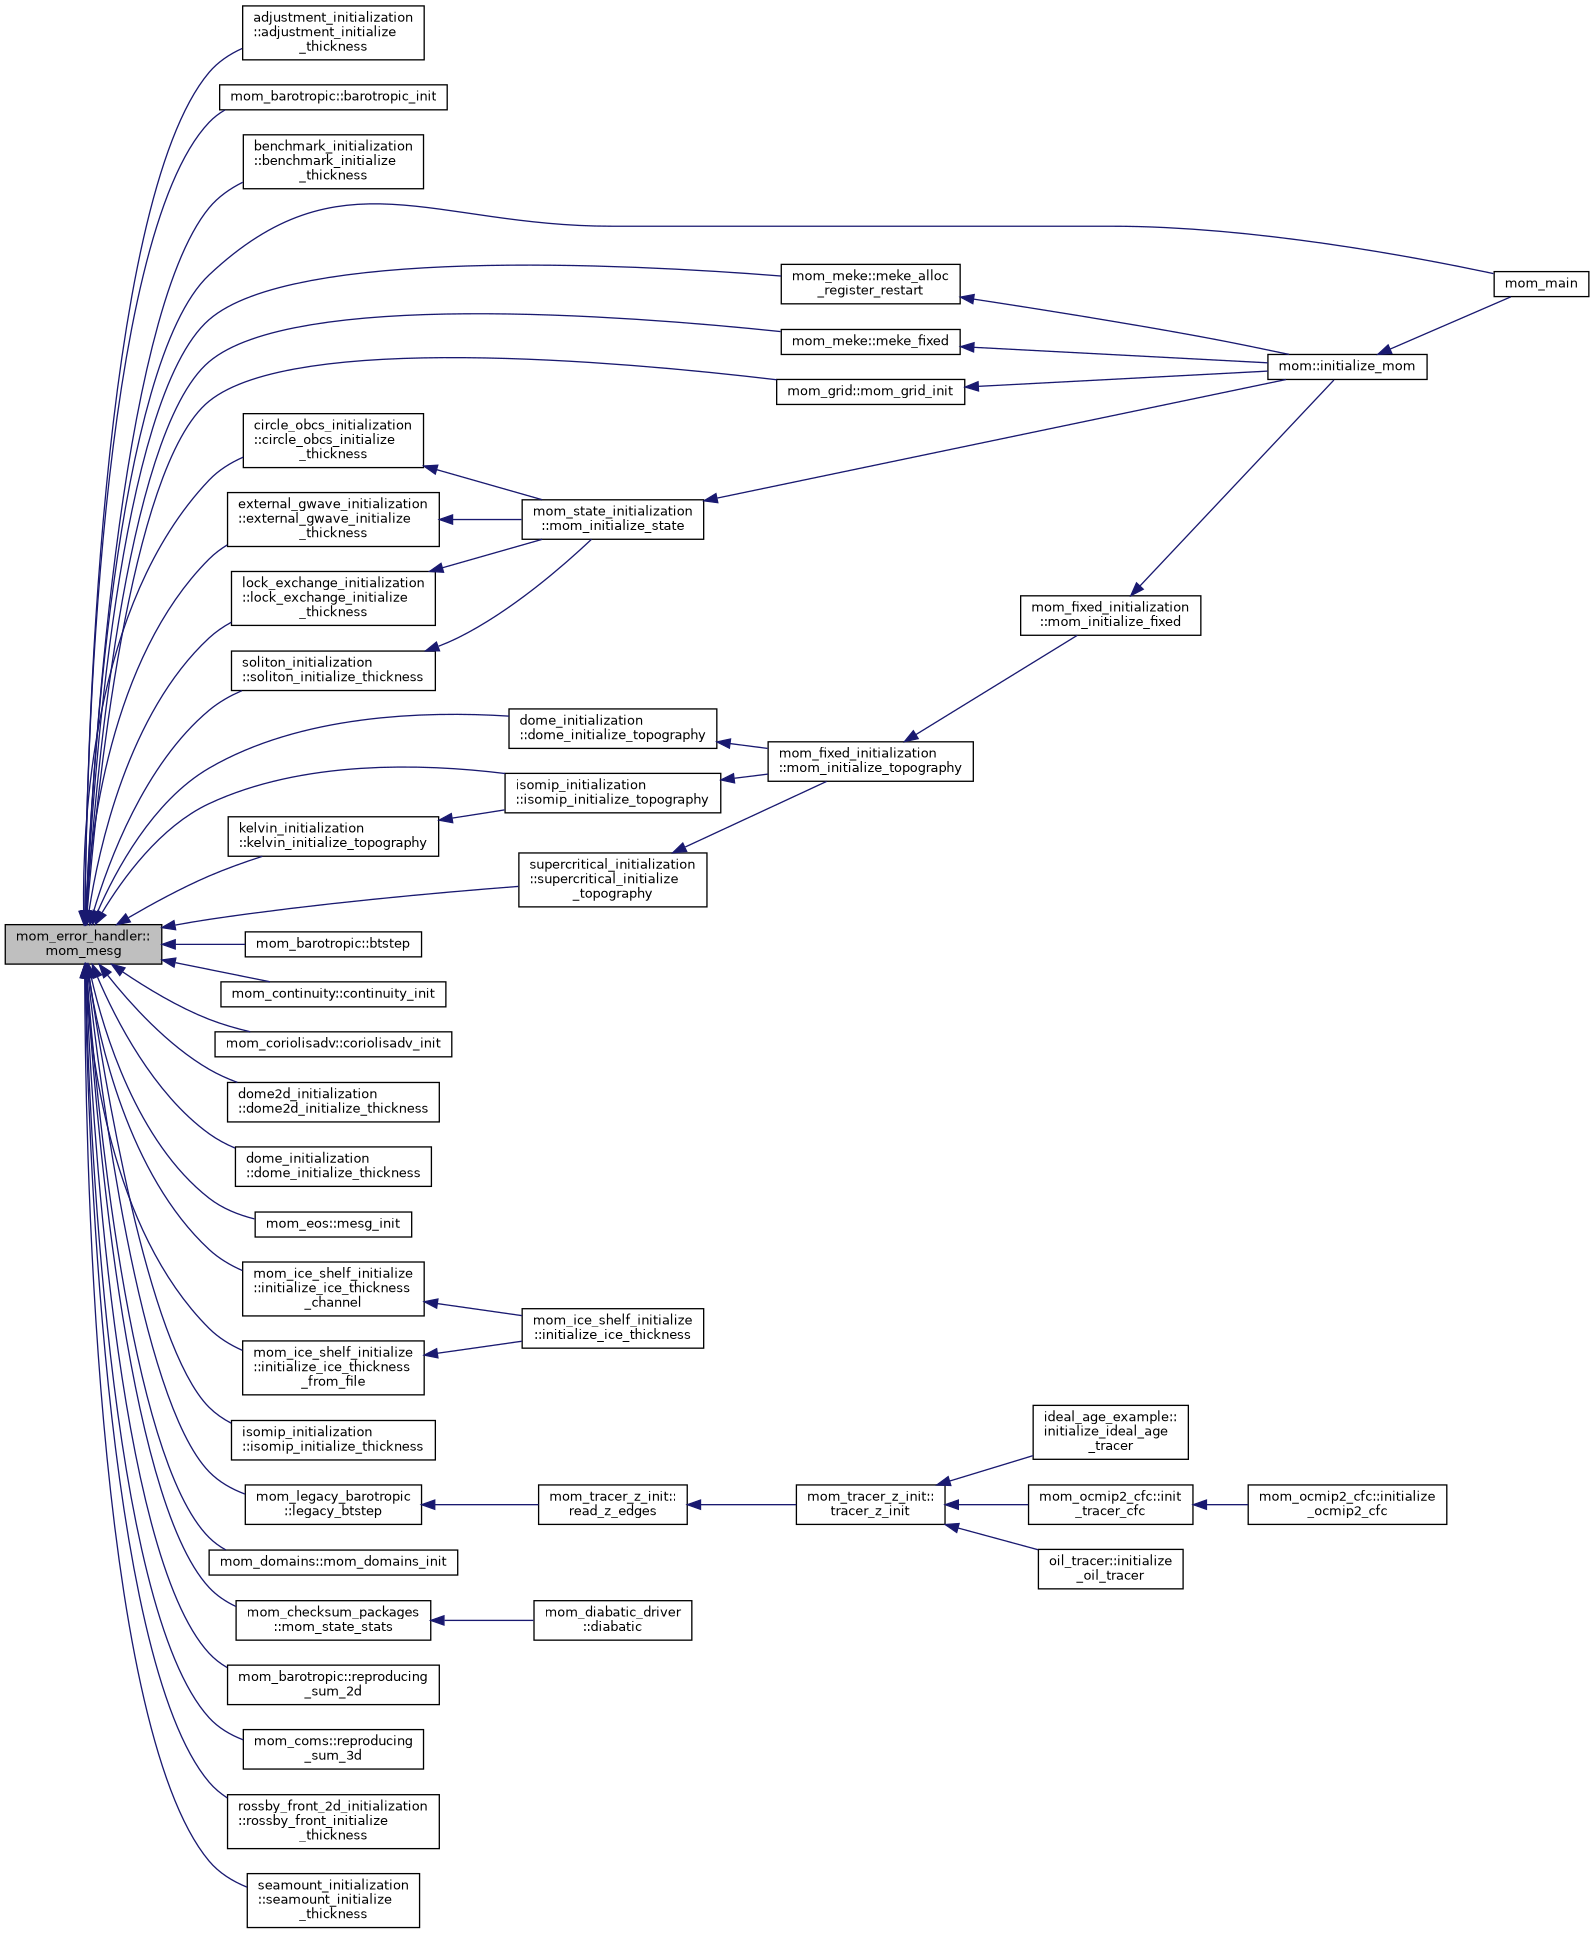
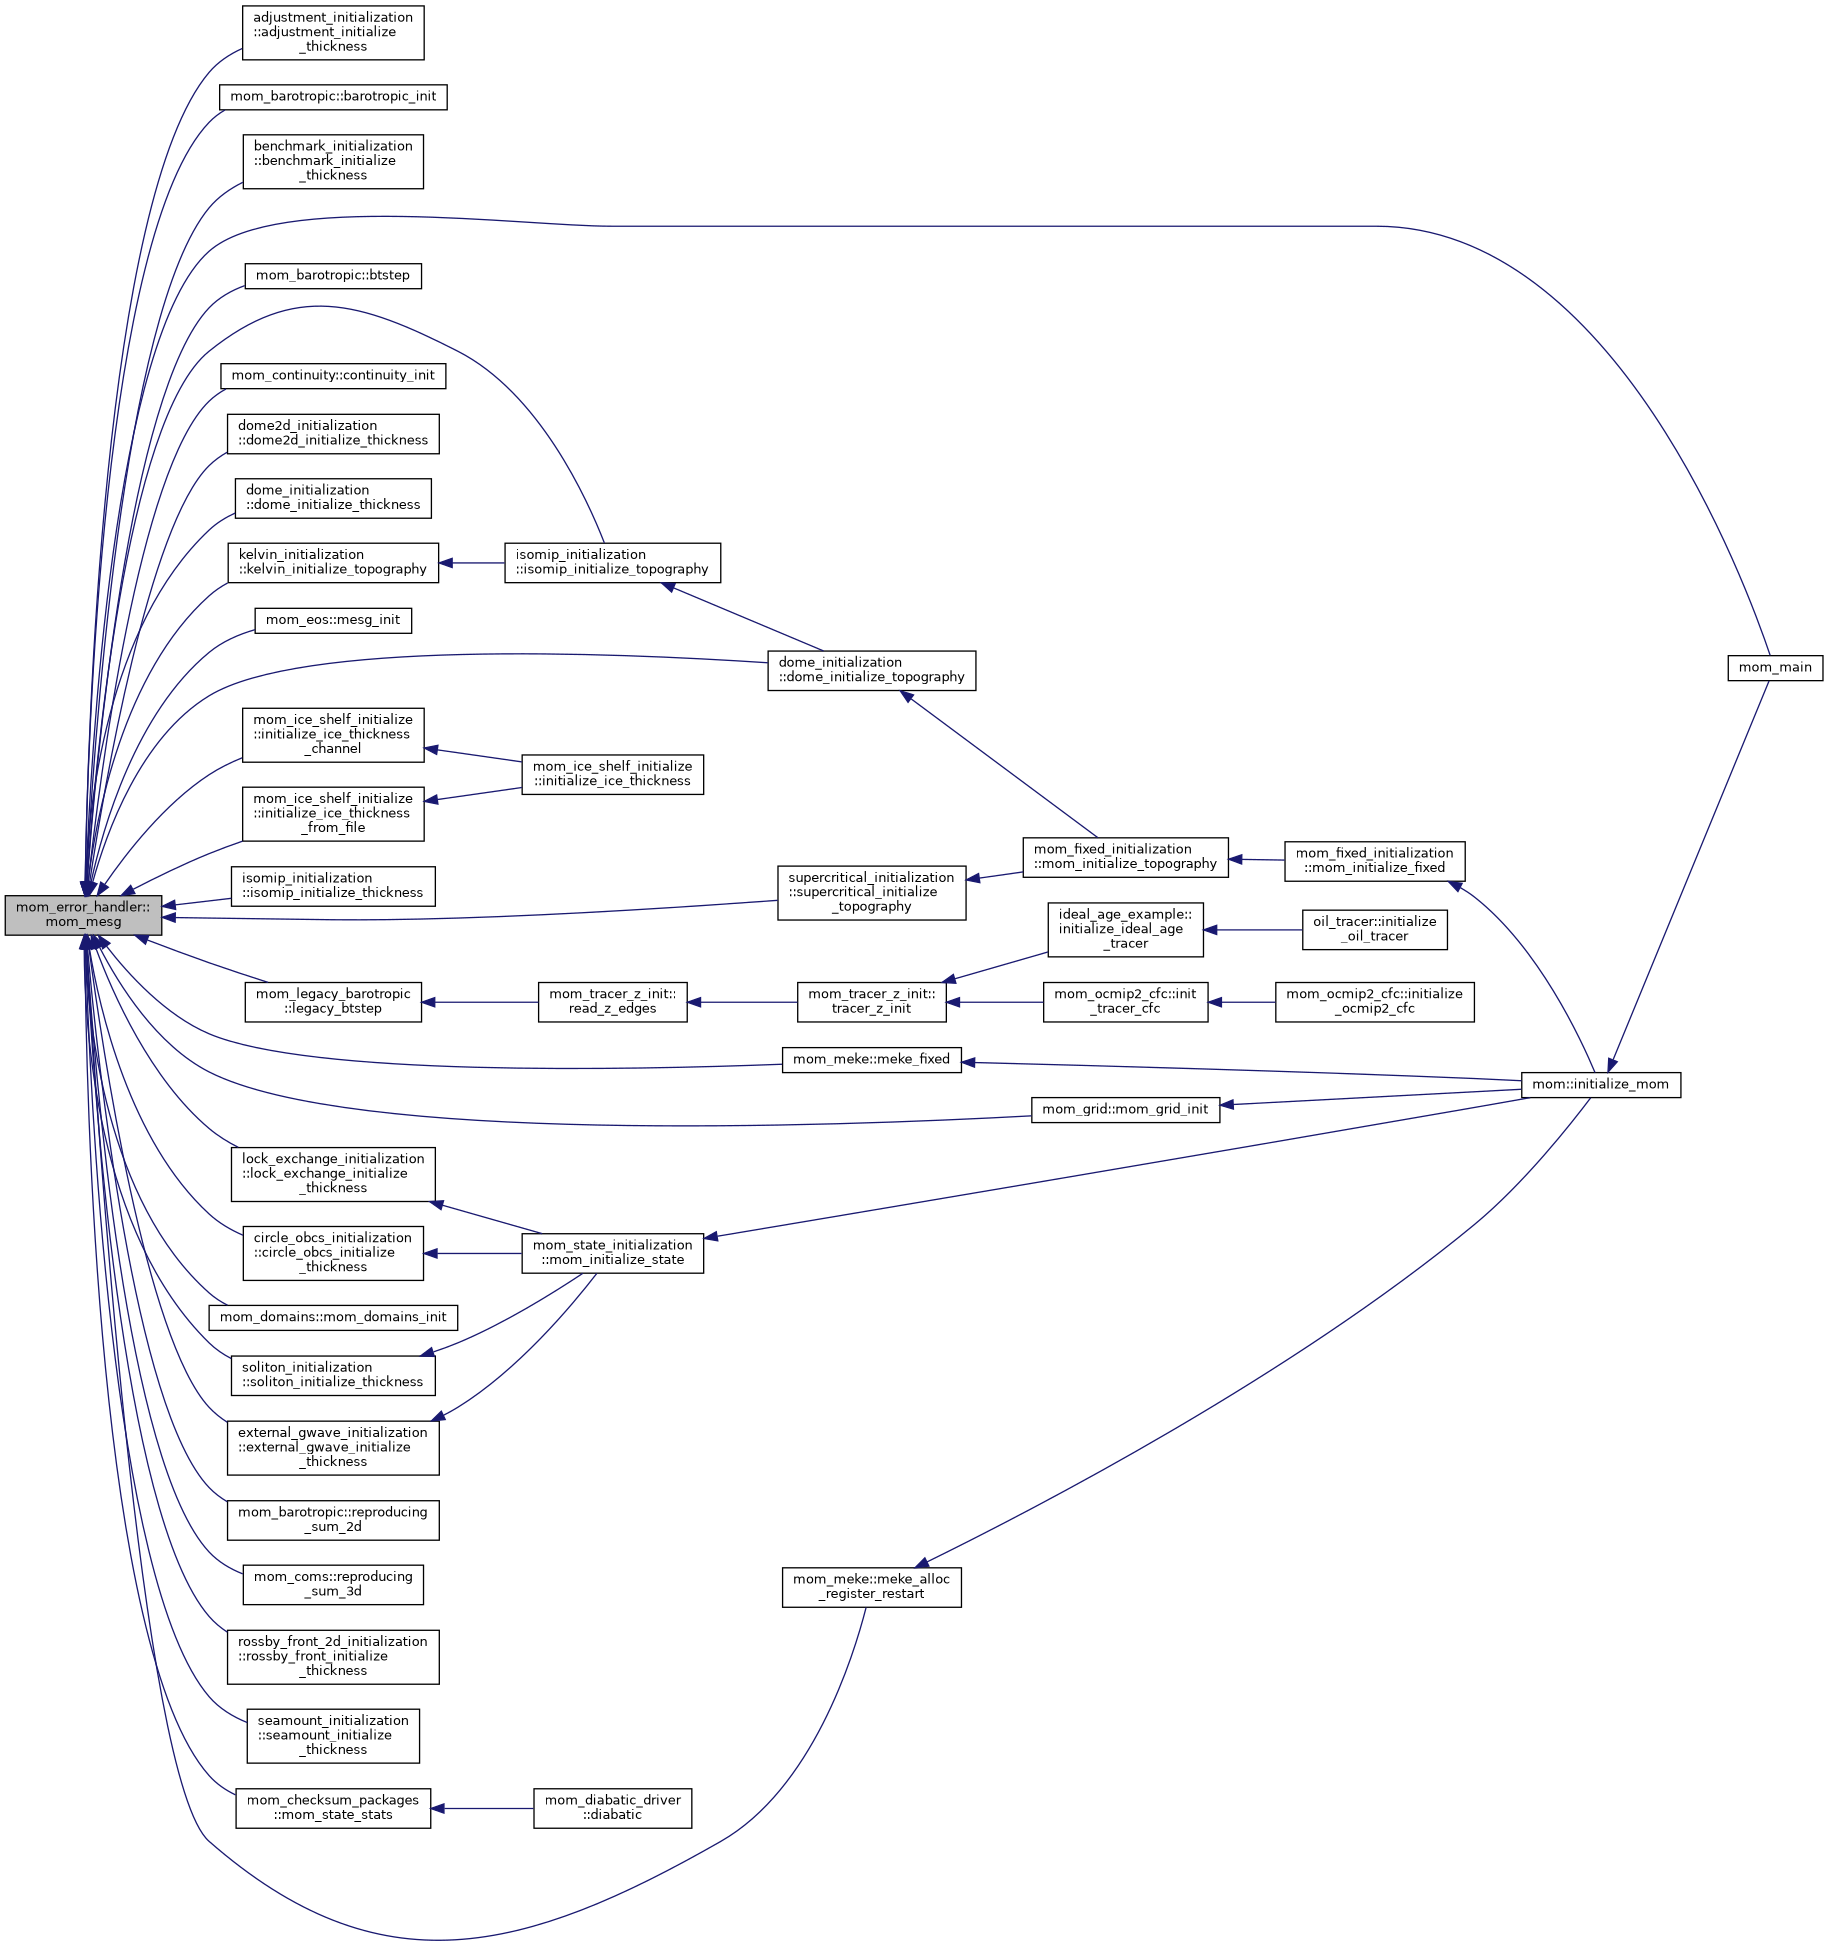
(751, 776) -> (749, 619)
(333, 1044) -> none
(998, 1539) -> (1260, 930)
